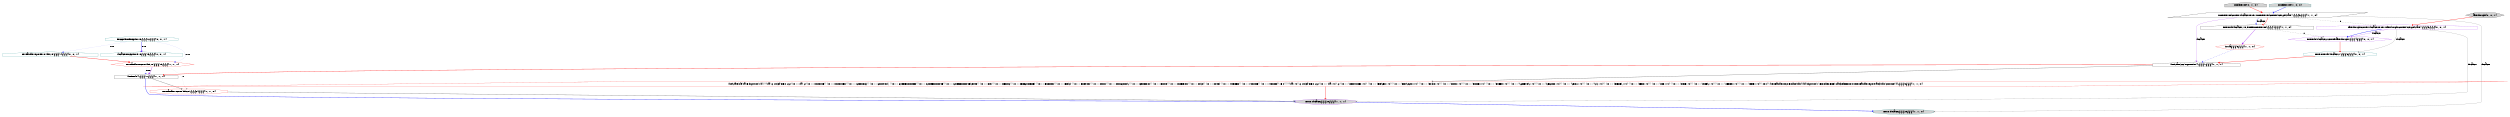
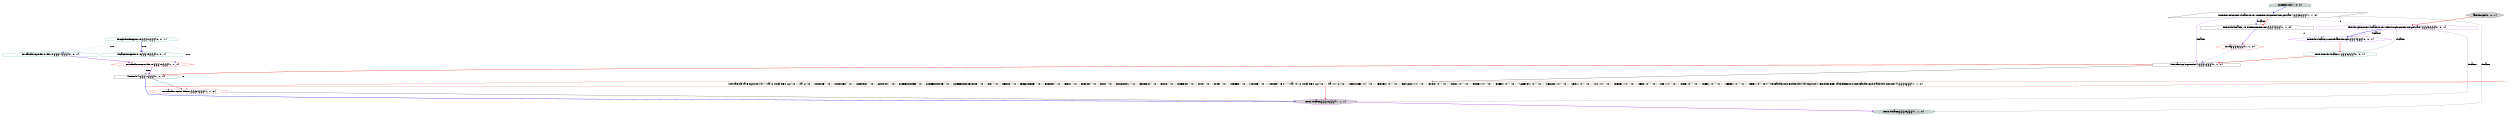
(2246, 5) -> none
(99, 59) -> (99, 59)
(1614, 107) -> (1614, 107)
